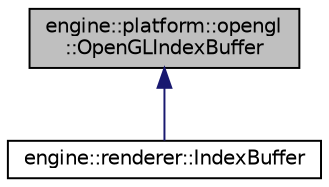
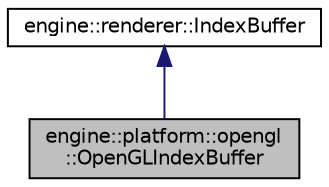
(164, 114) -> (164, 93)
